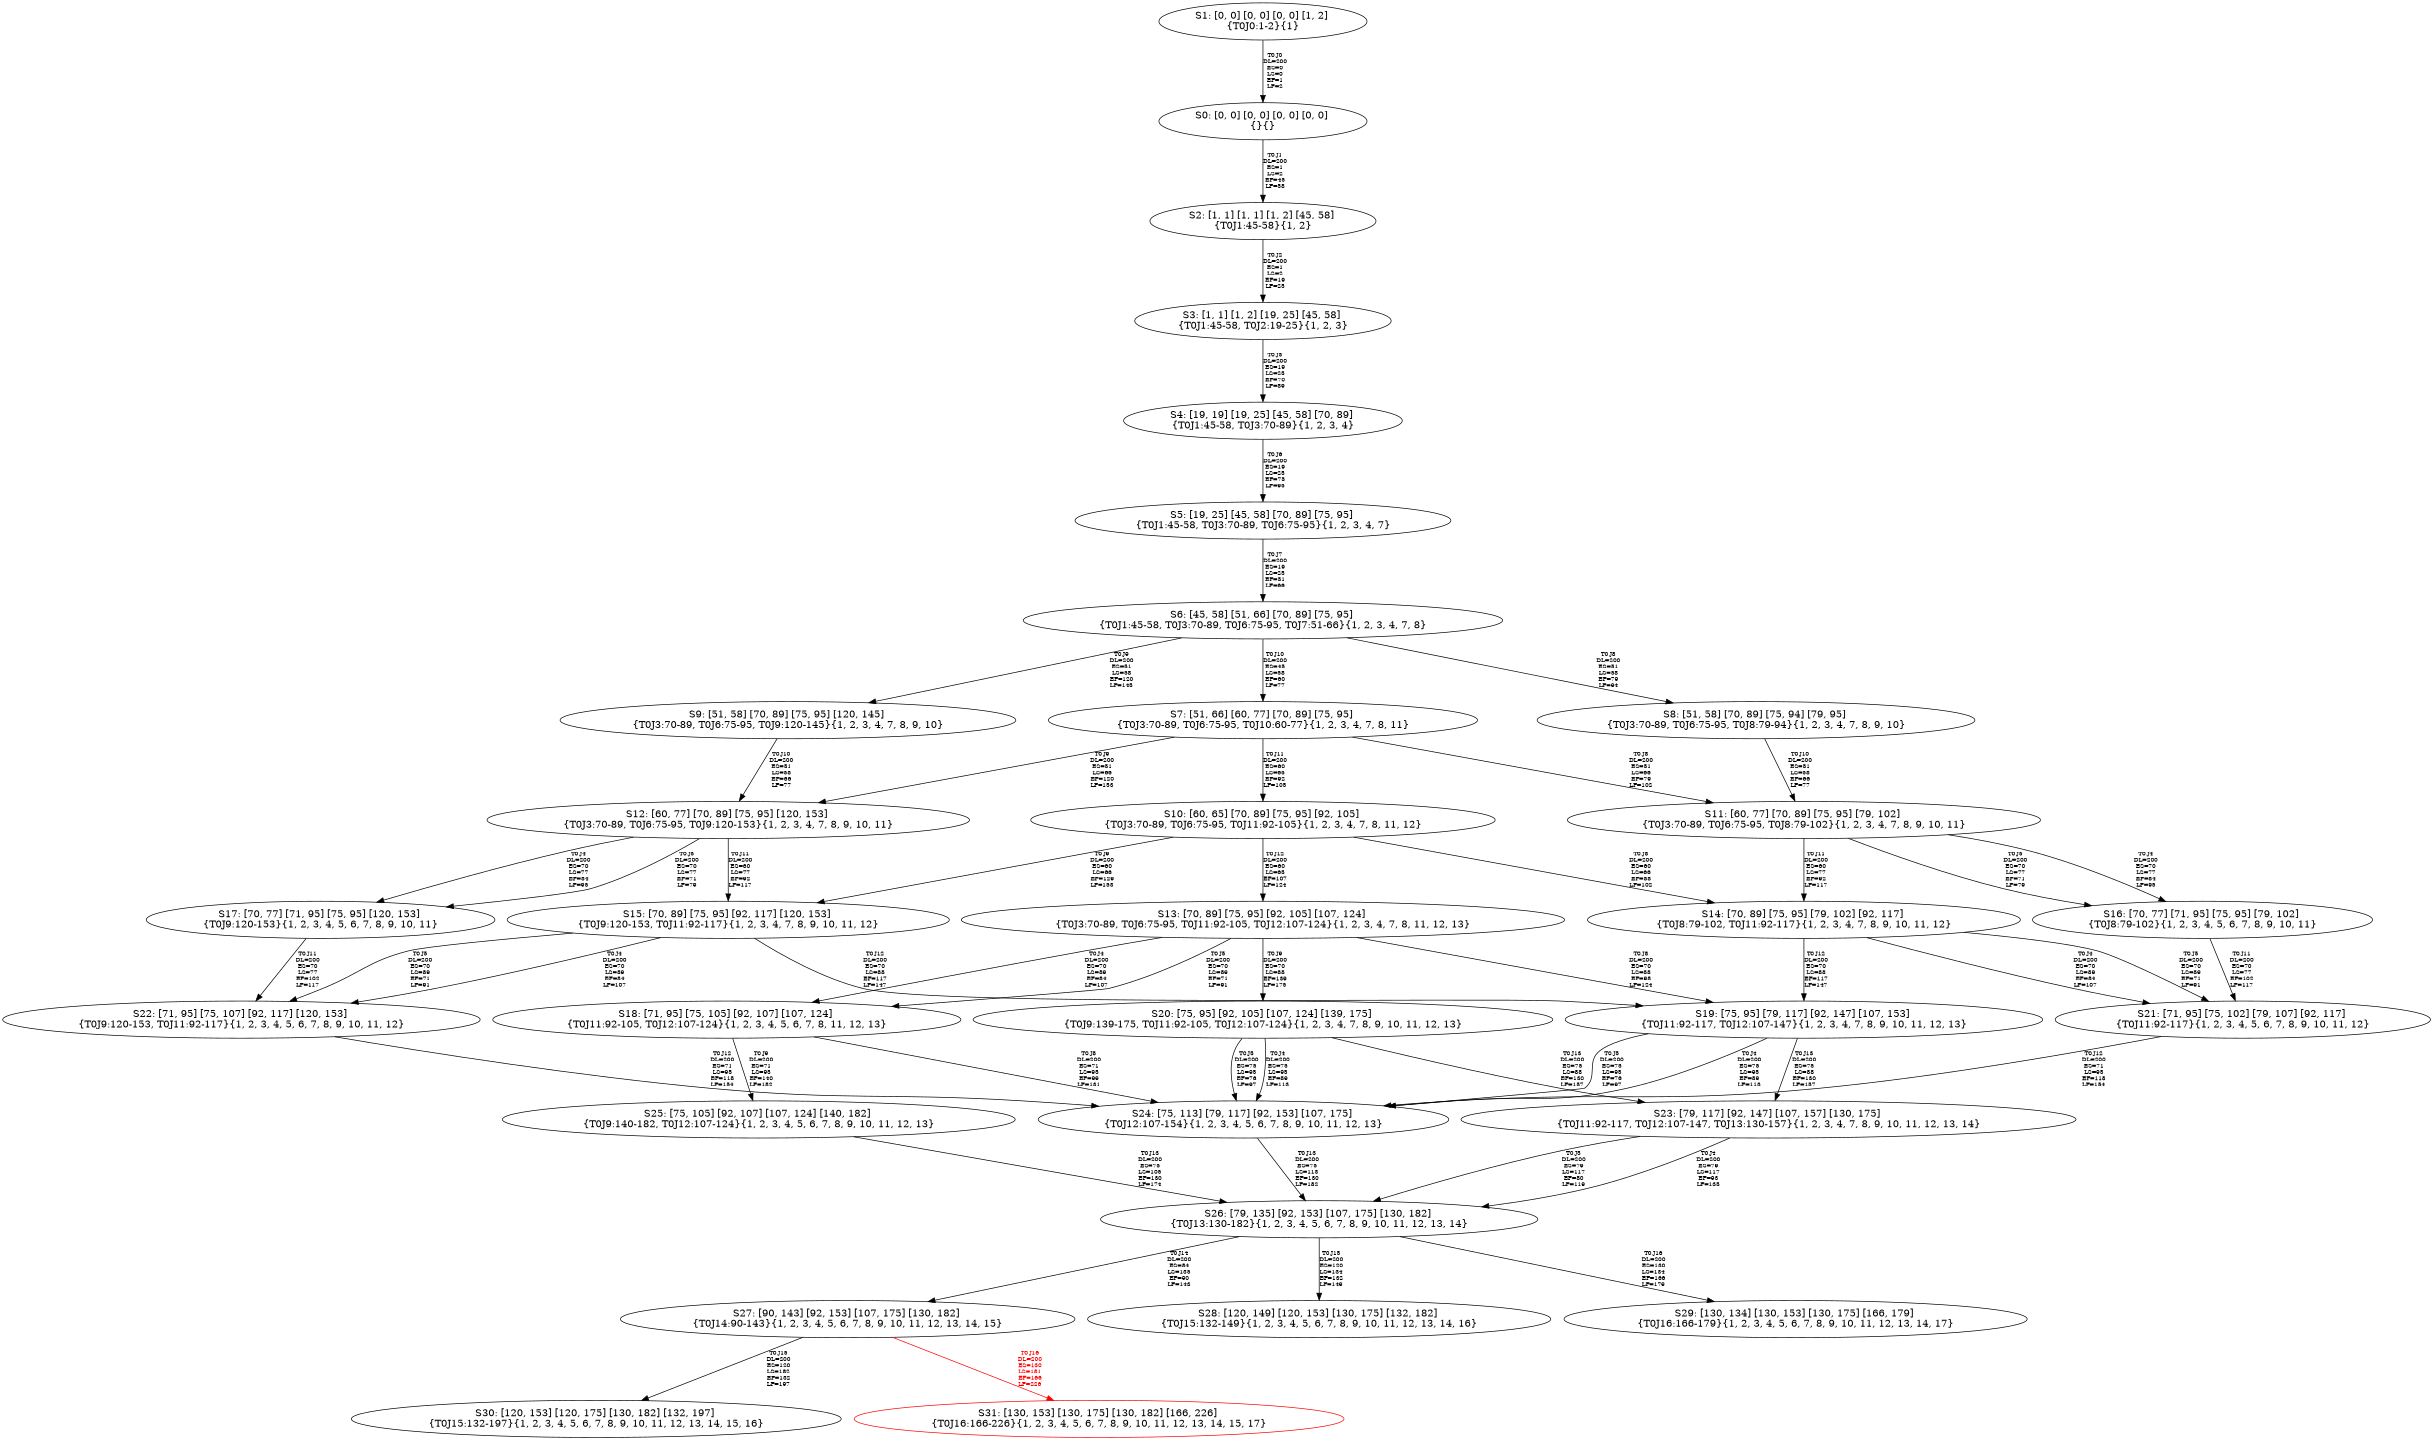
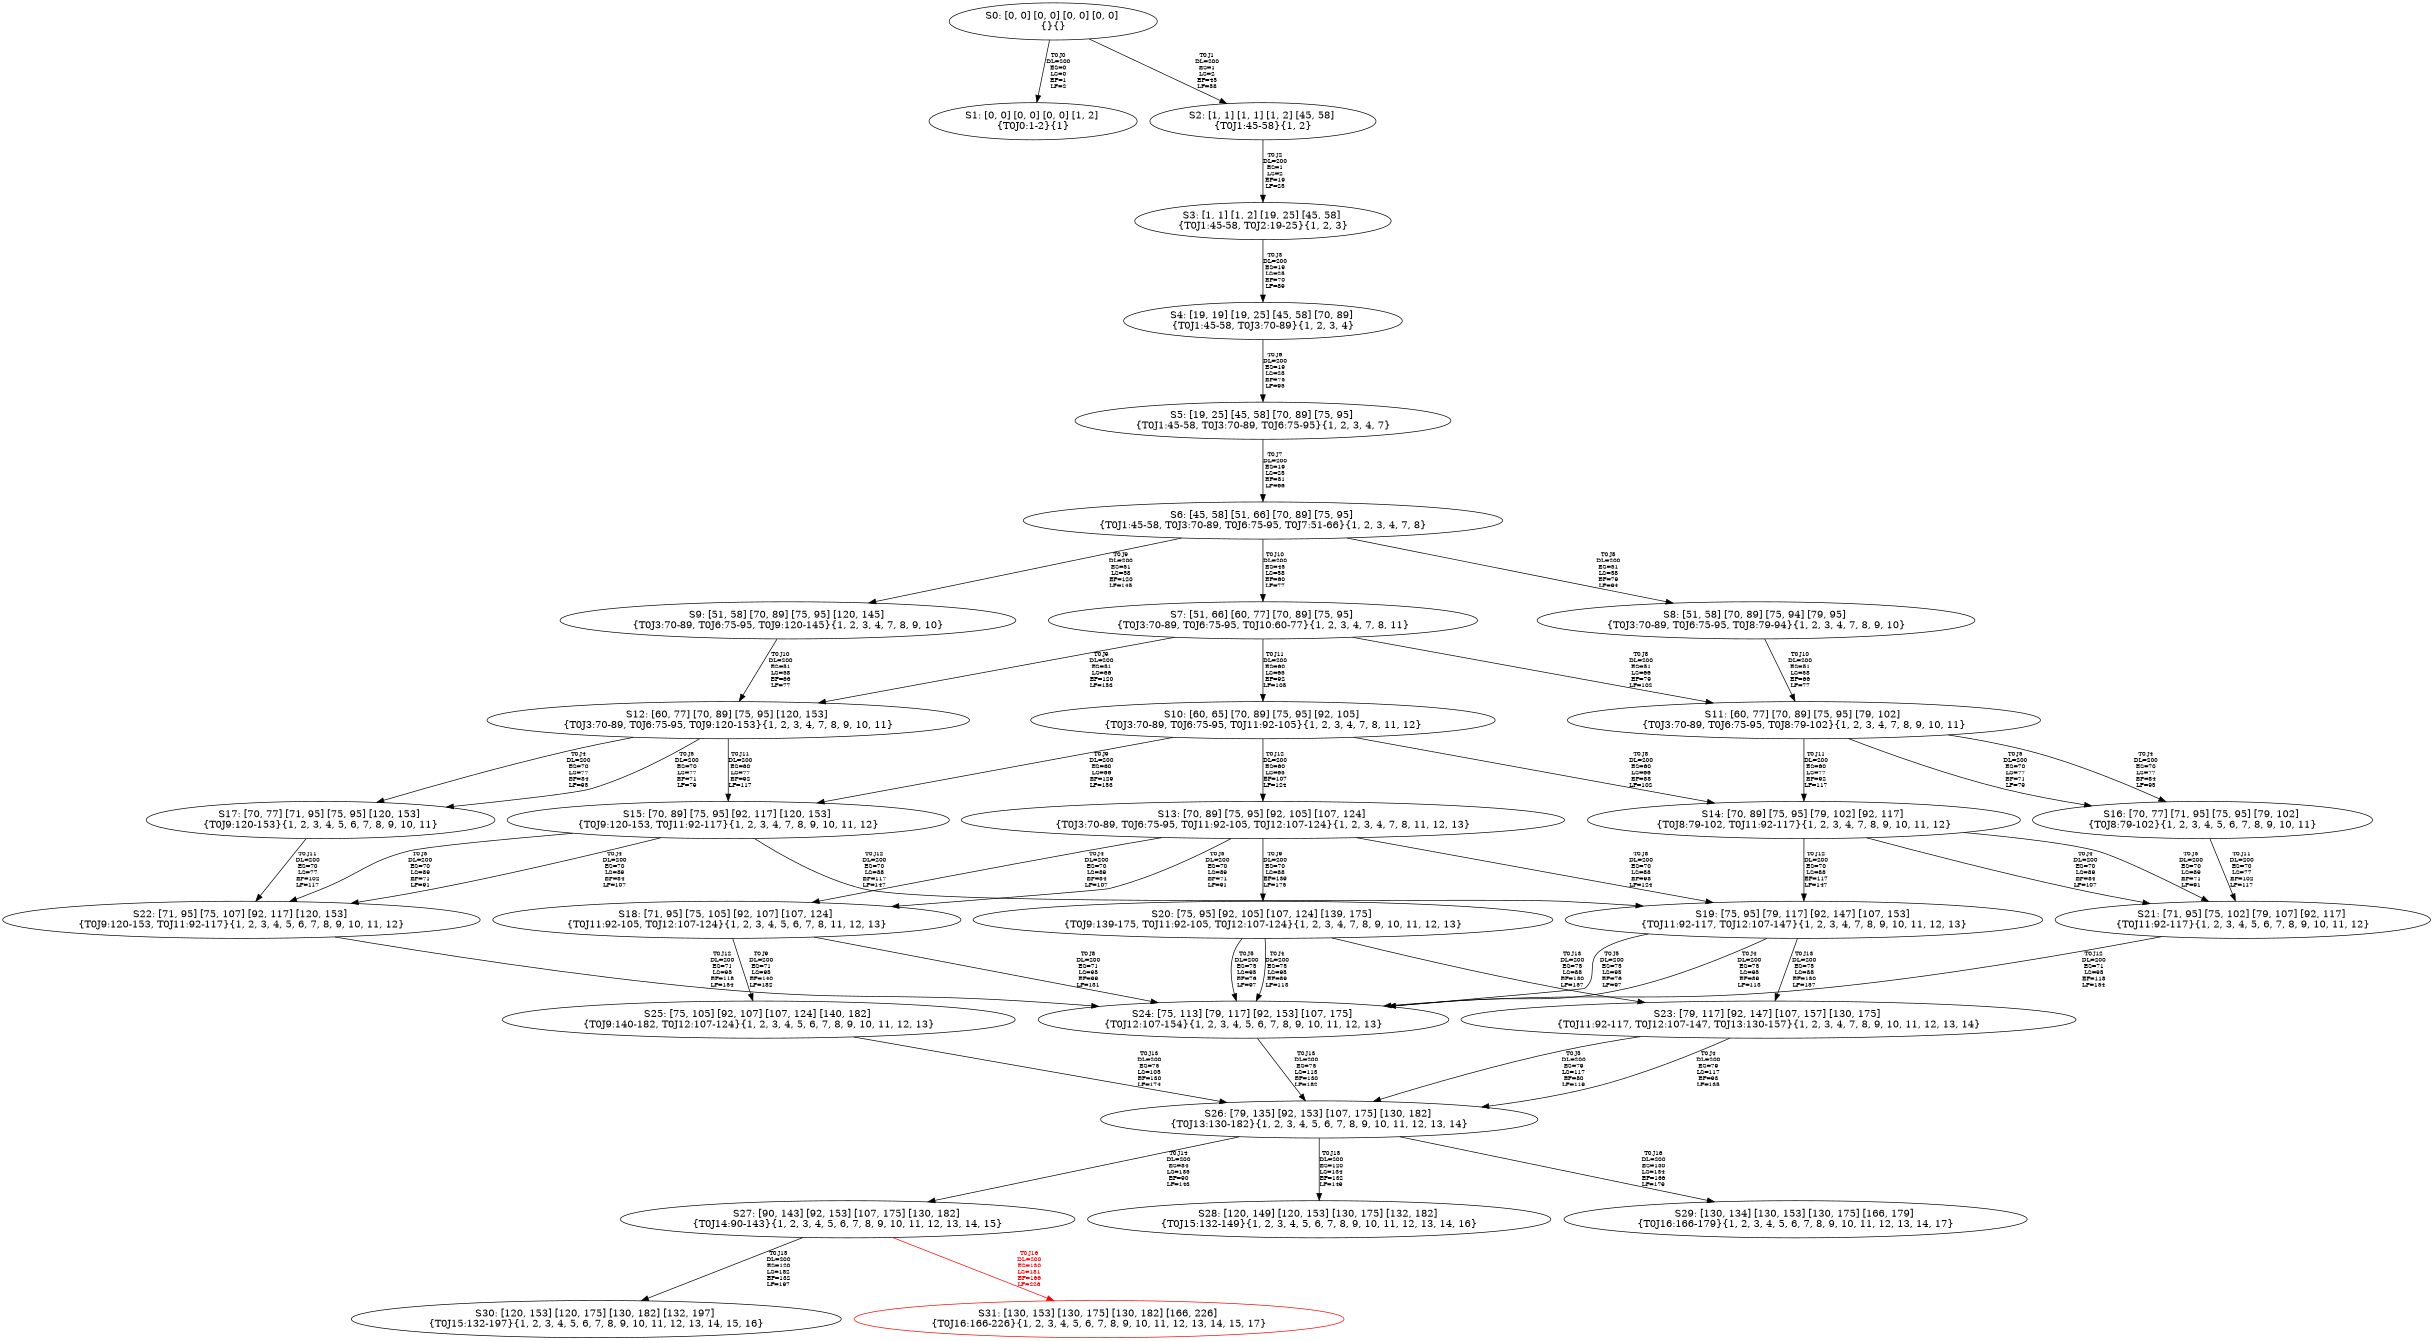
(1263, 68) -> (1044, 68)
